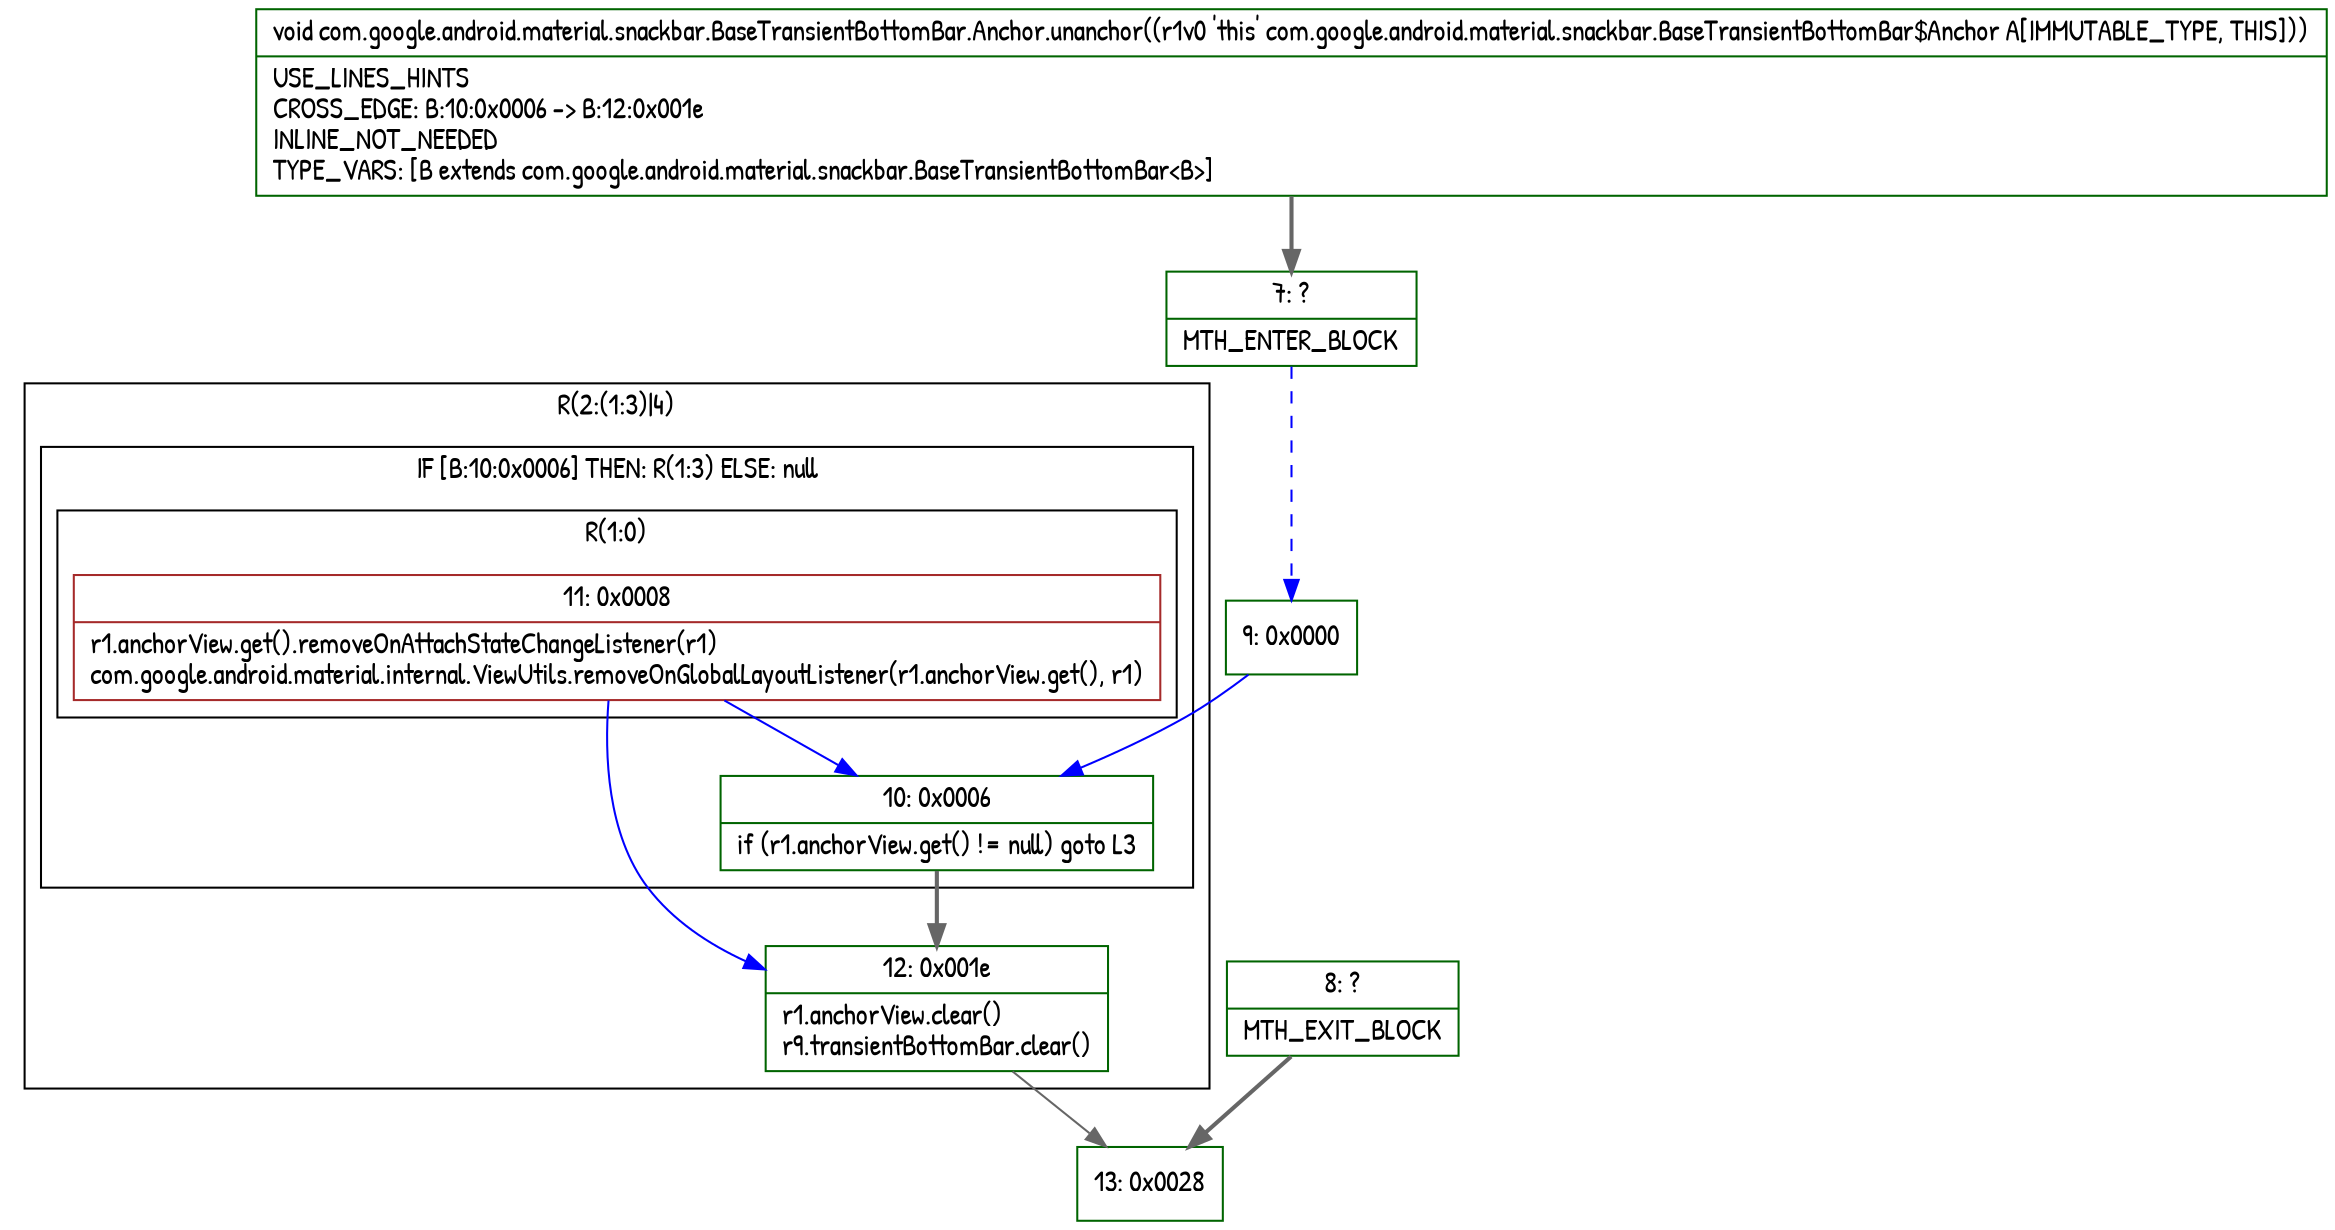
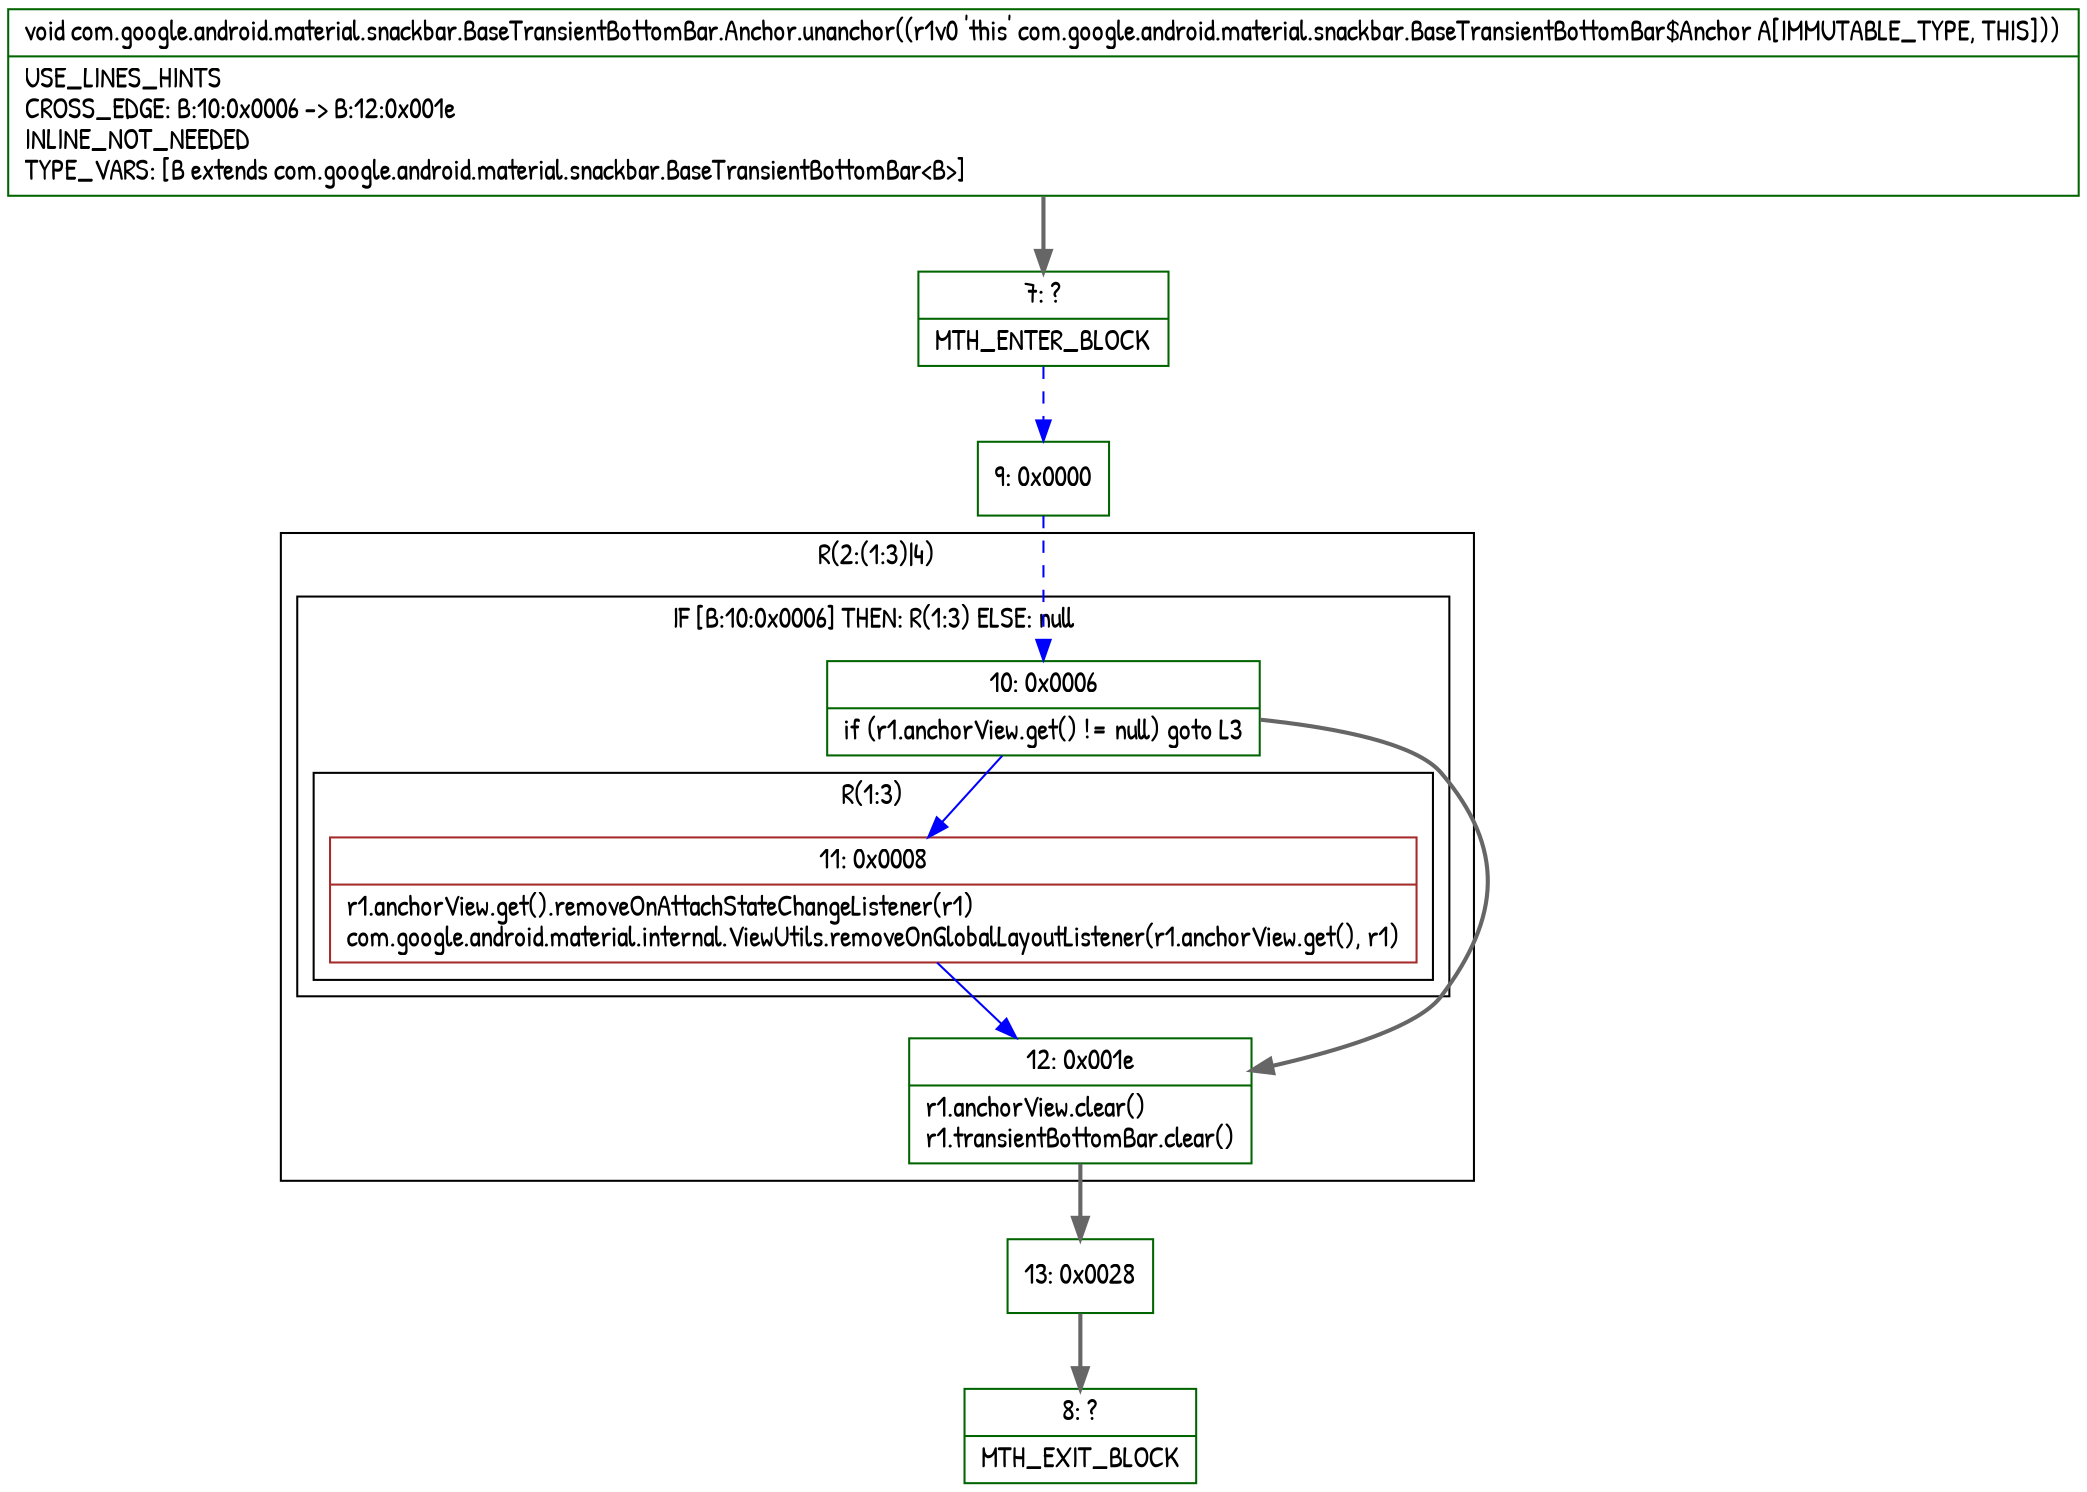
(617, 534) -> (873, 796)
(1159, 731) -> (1043, 578)
(781, 733) -> (972, 789)
(937, 1047) -> (1080, 1139)
(1248, 1094) -> (1080, 1341)
(1051, 1102) -> (1080, 1193)
